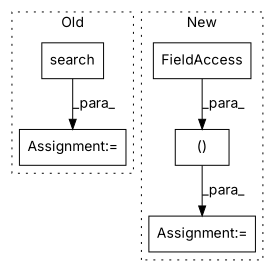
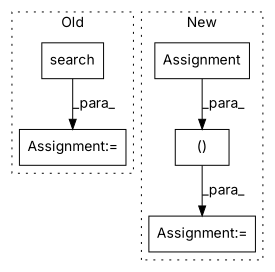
(202, 61) -> (202, 61)
